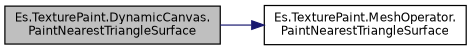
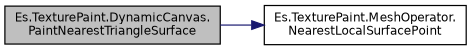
(365, 25) -> (365, 25)
